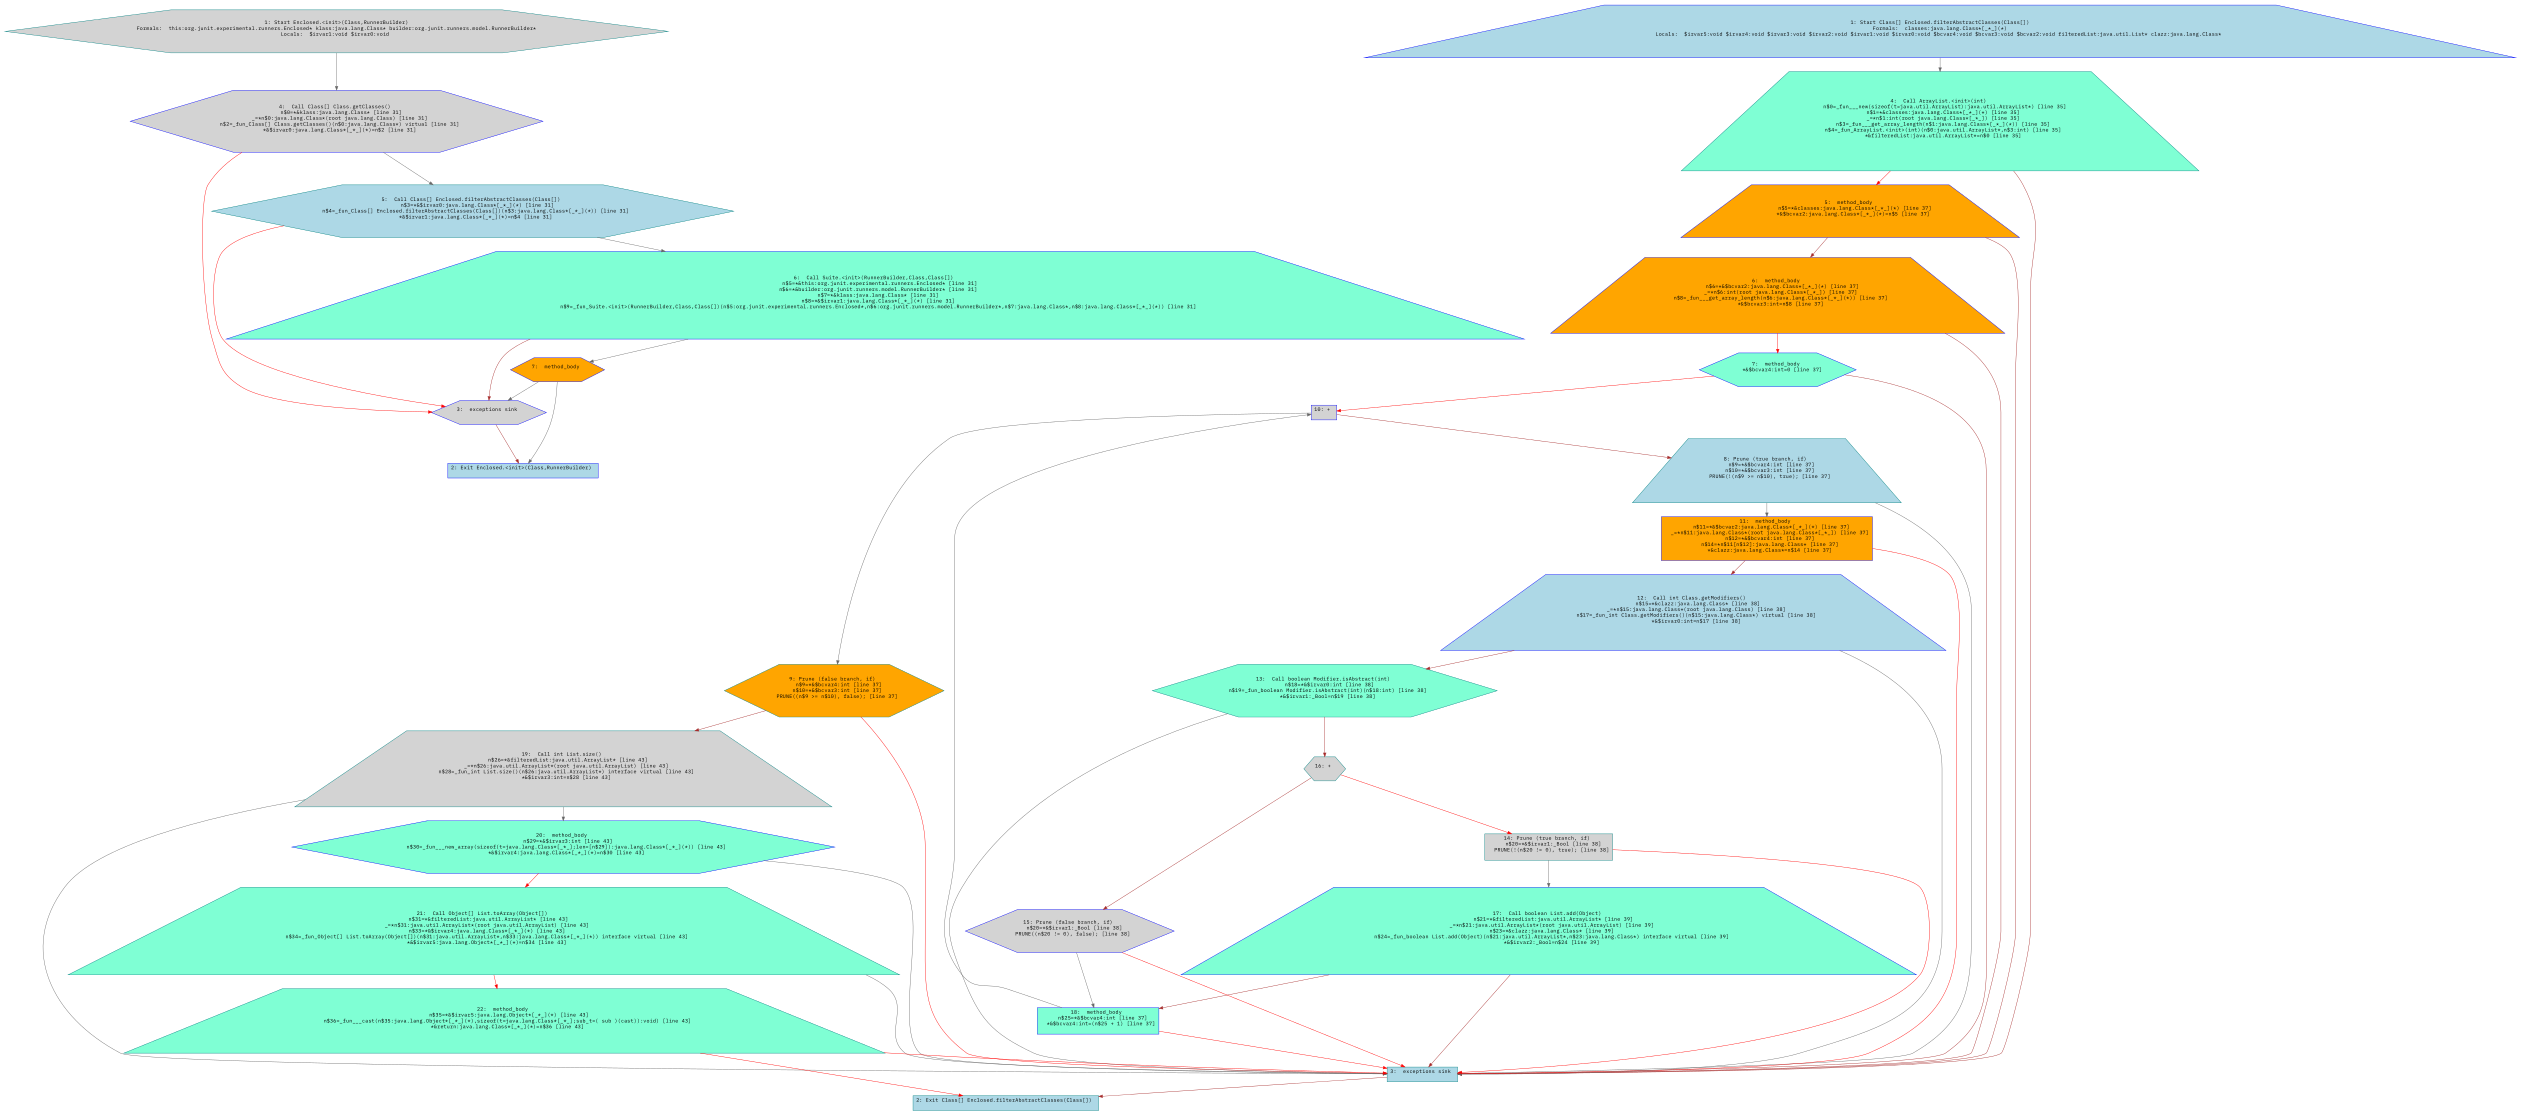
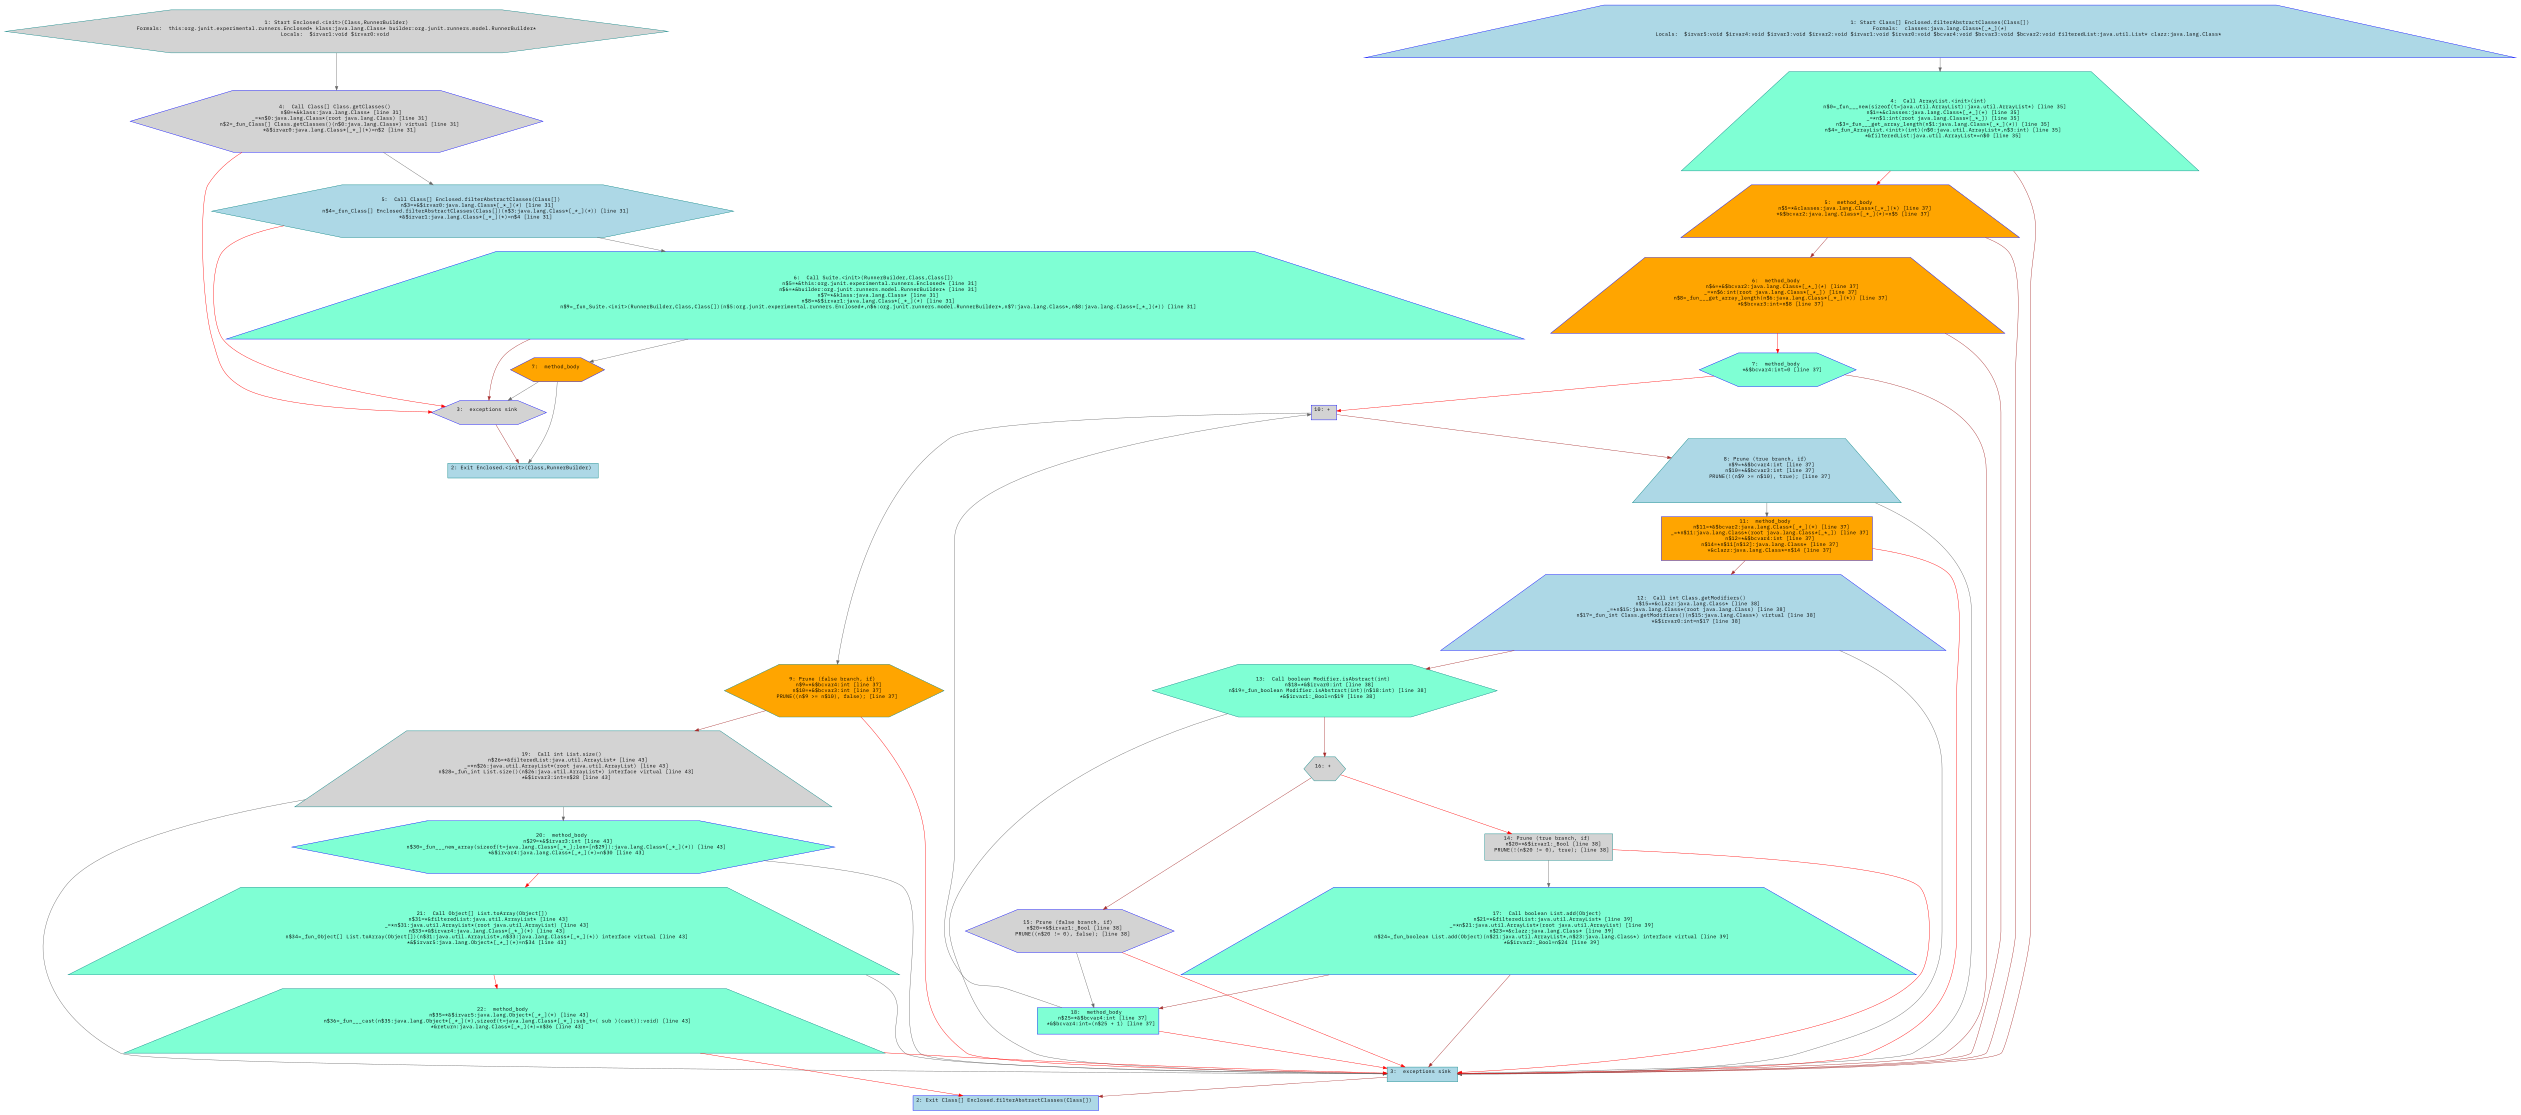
(523, 471) -> (523, 471)
(1006, 1103) -> (1006, 1103)
